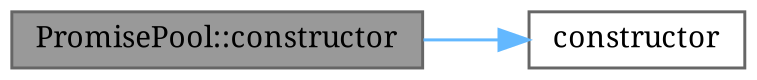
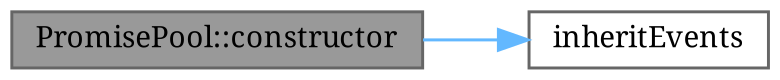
(637, 40) -> (649, 40)
